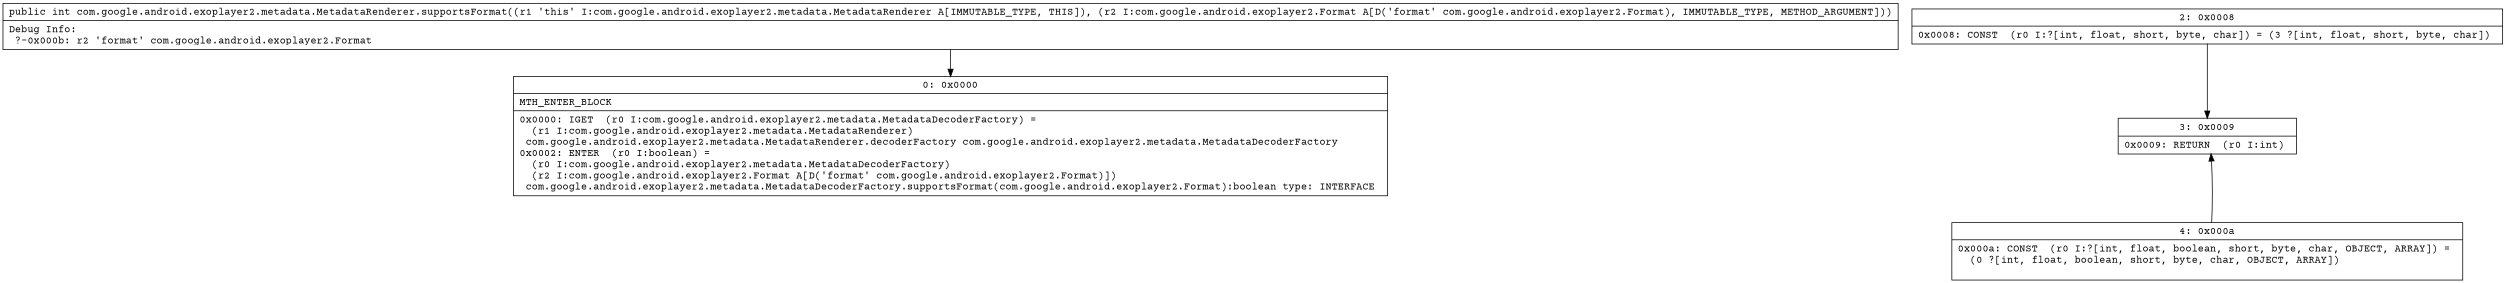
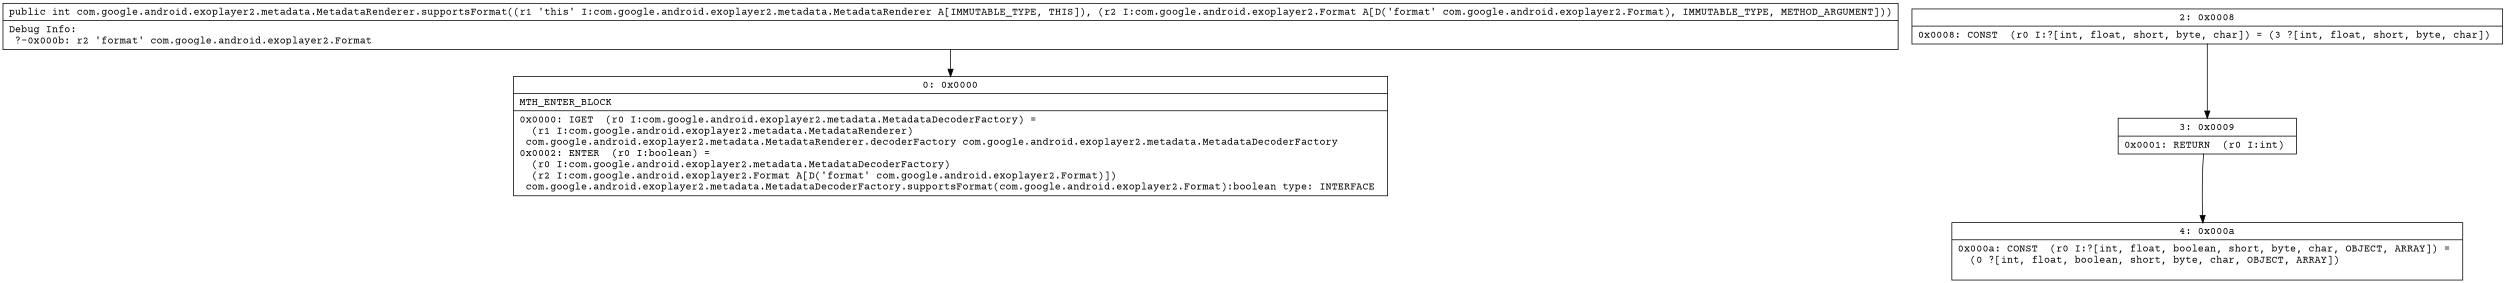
(2207, 145) -> (2207, 145)
(2212, 192) -> (2202, 184)
